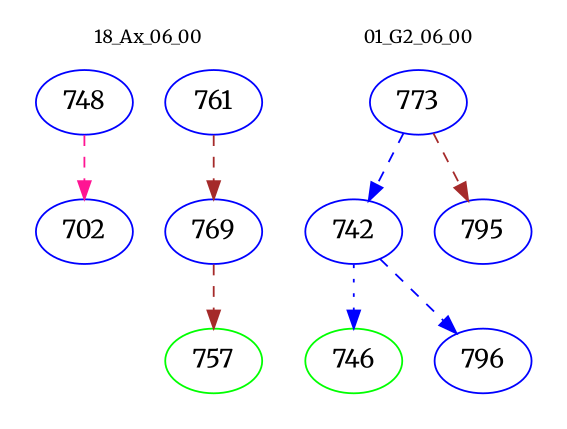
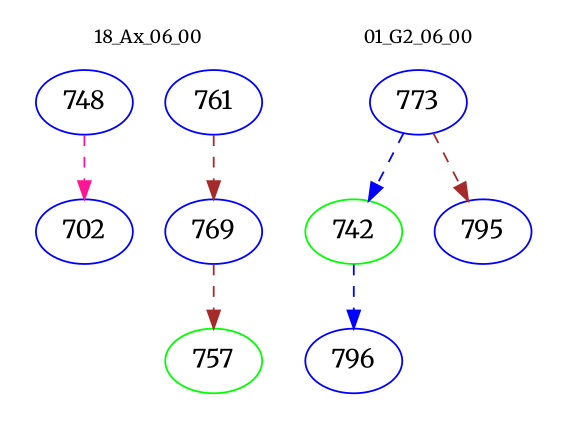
(354, 232) -> (354, 232)
(354, 361) -> none
